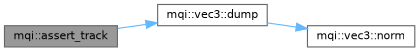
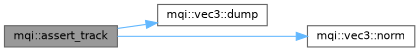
(282, 25) -> (207, 36)
